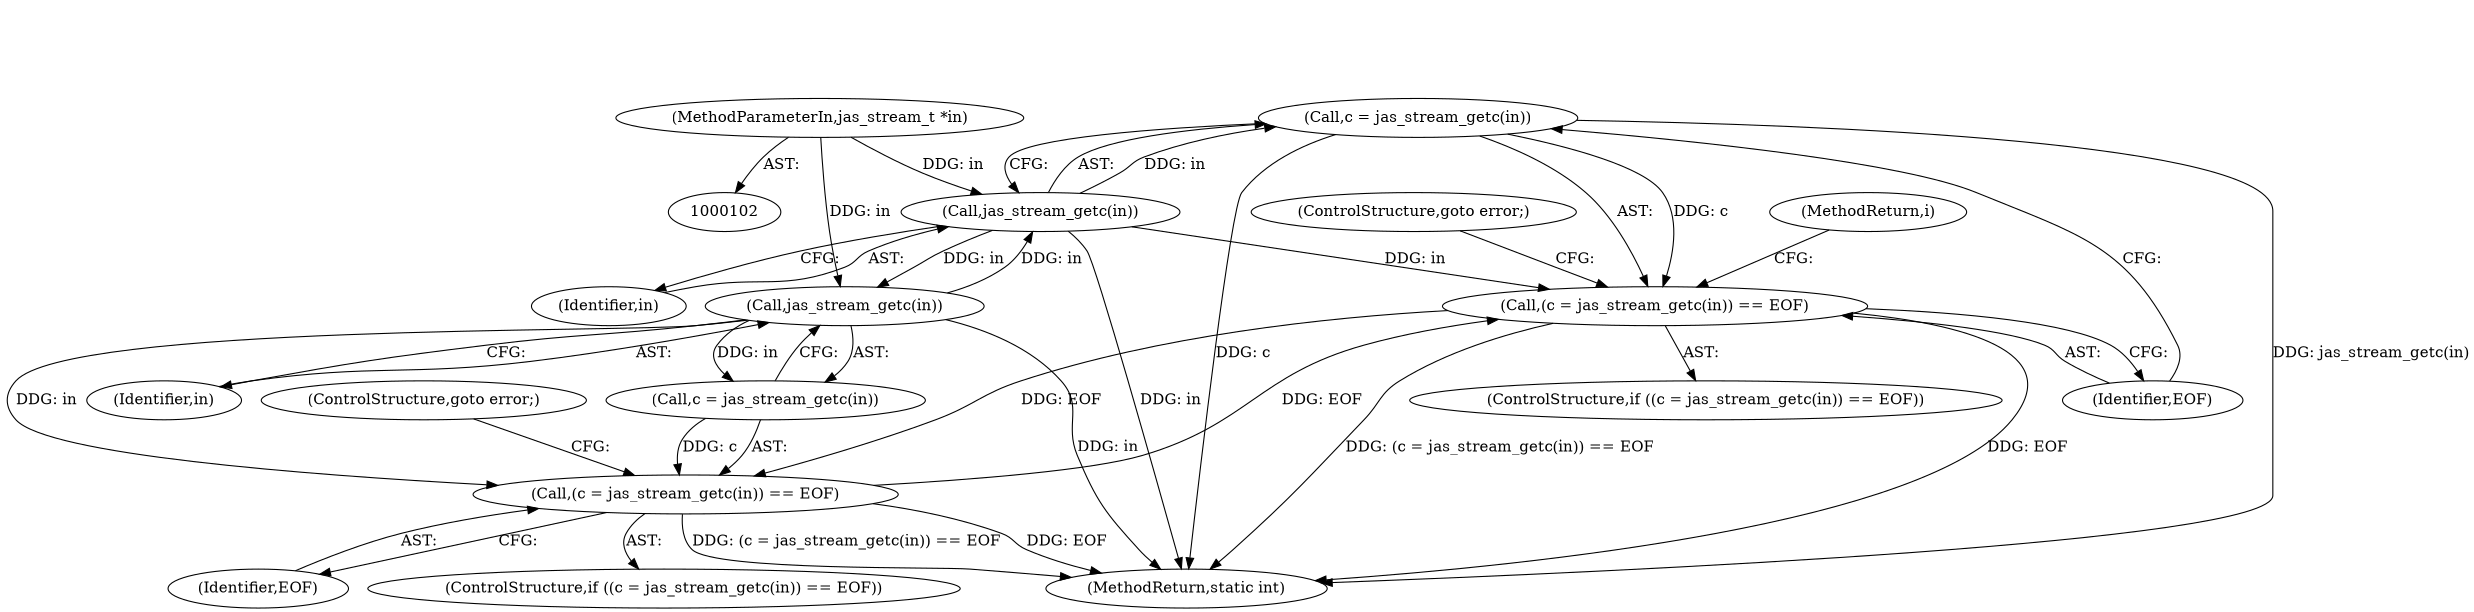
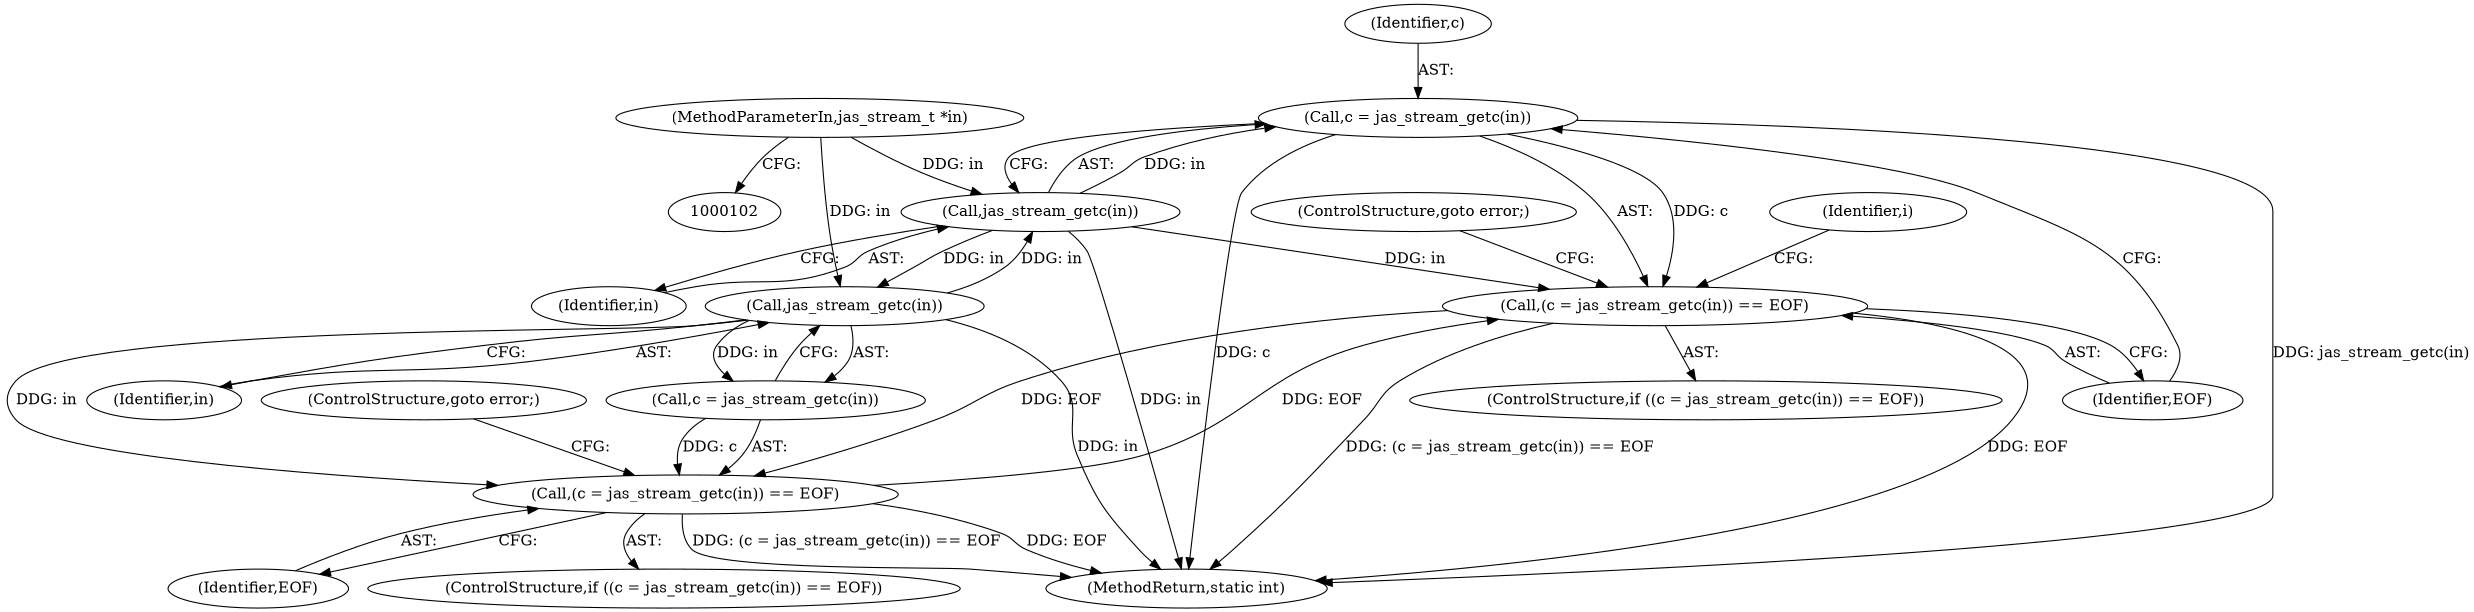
none -> (1418, 24)
(784, 165) -> (784, 165)
(1868, 212) -> (1868, 212)
